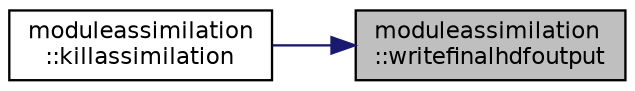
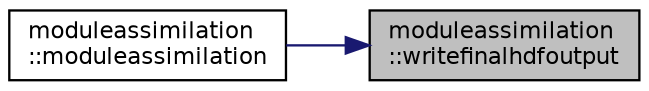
(141, 45) -> (148, 45)
